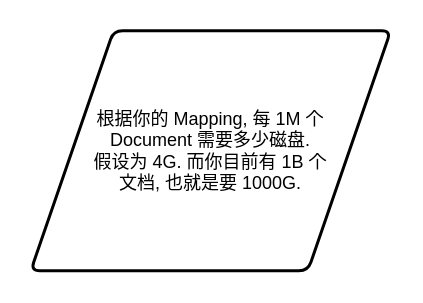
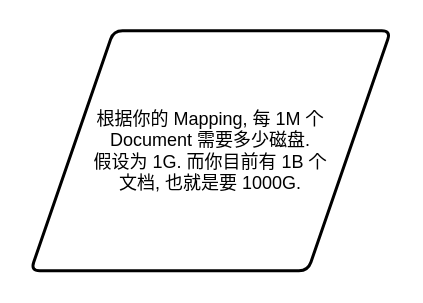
(211, 151) -> (211, 151)
